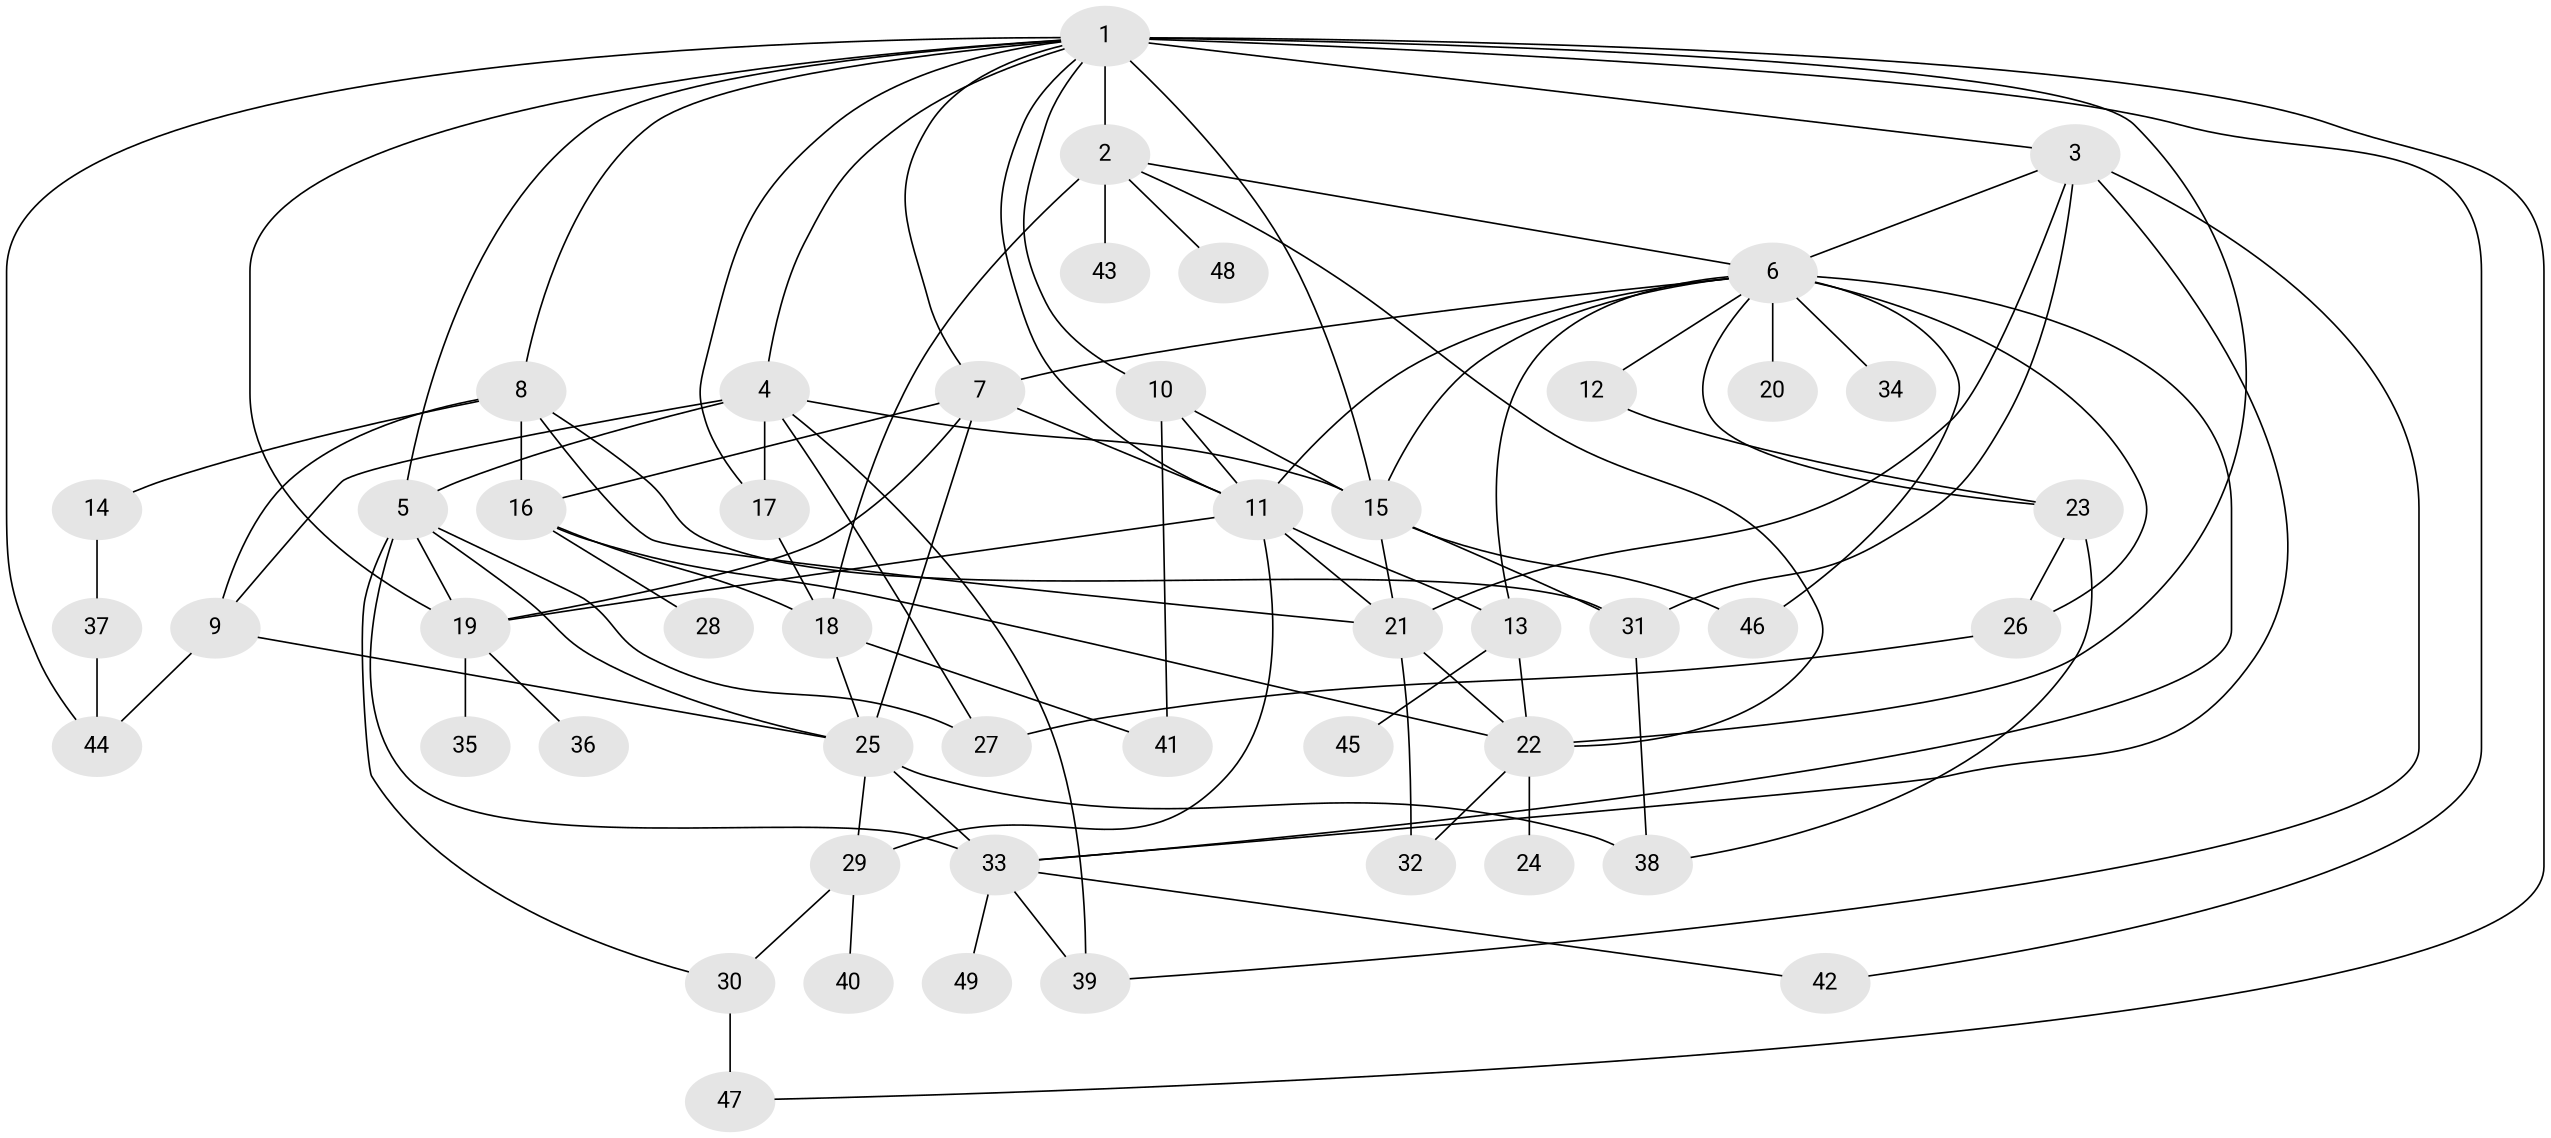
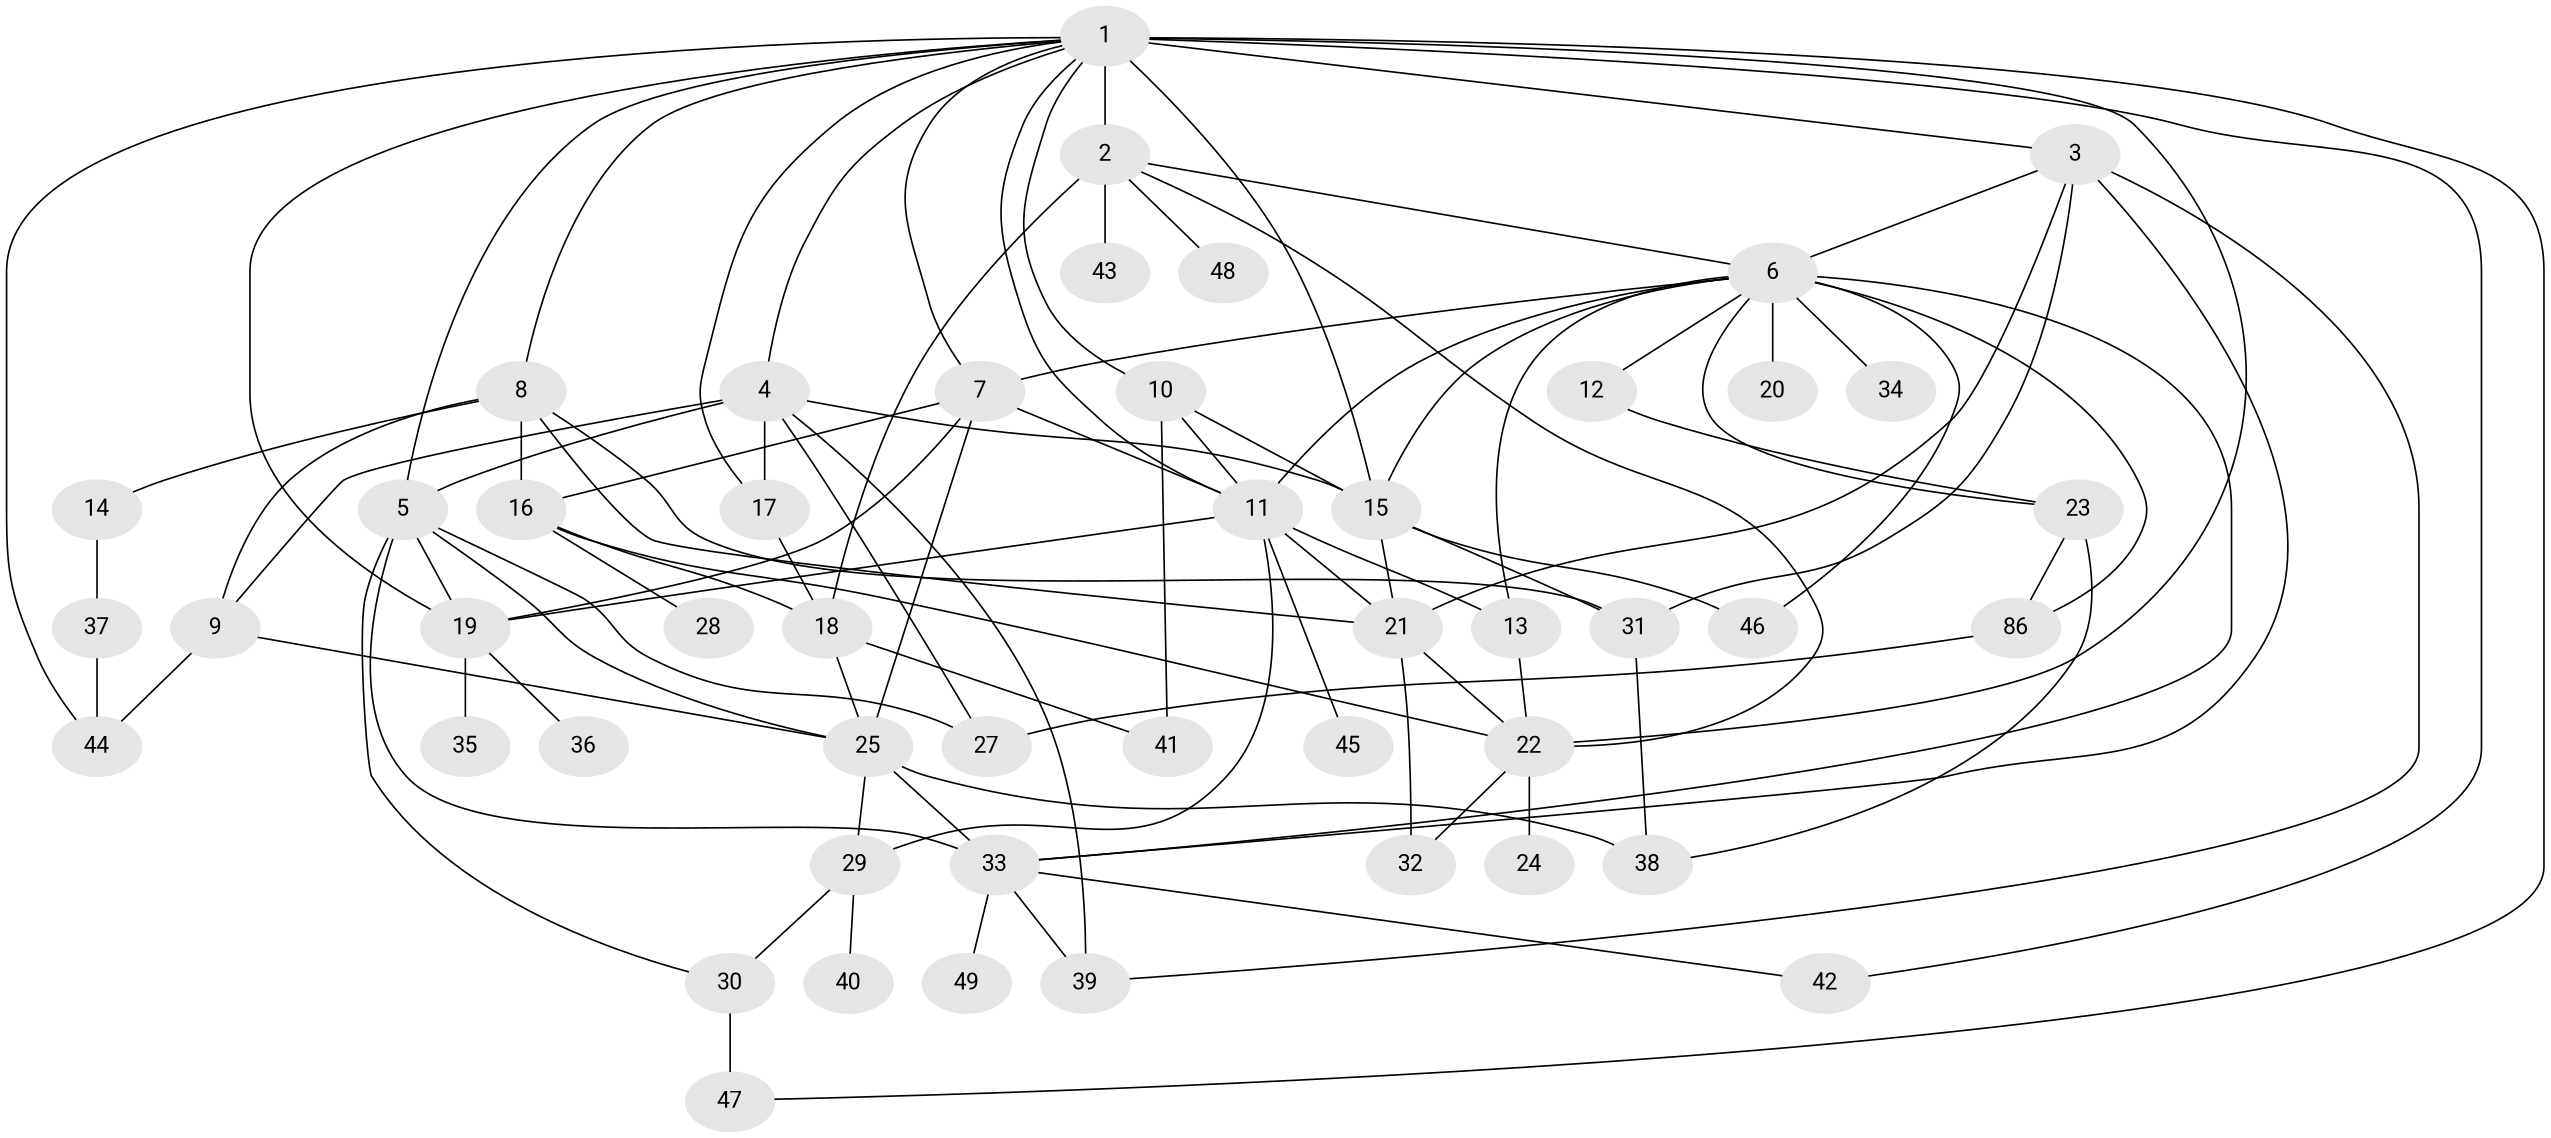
(2016, 628) -> (2016, 628)
(1421, 695) -> (1303, 628)
